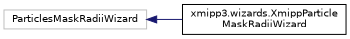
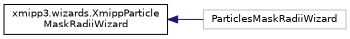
(170, 19) -> (190, 19)
